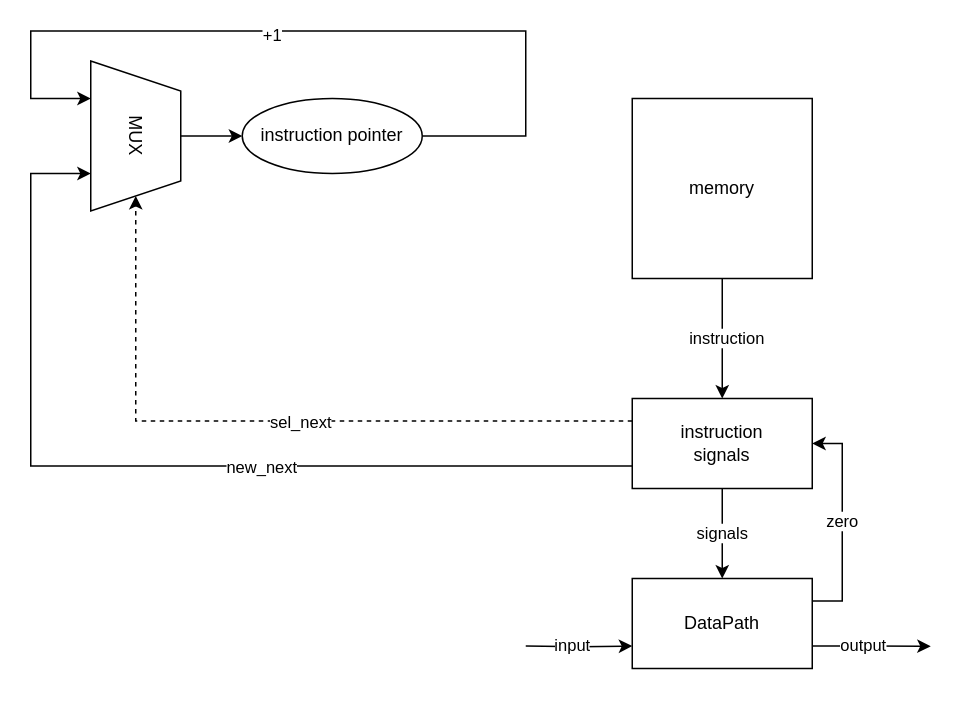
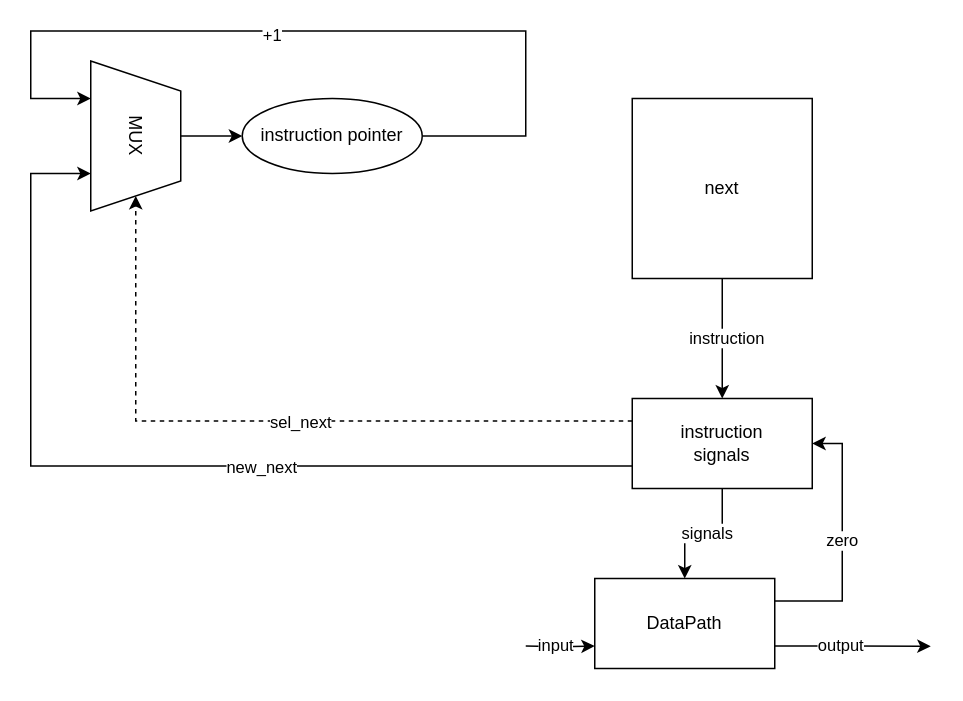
(722, 188) -> (722, 188)
(722, 623) -> (685, 623)
